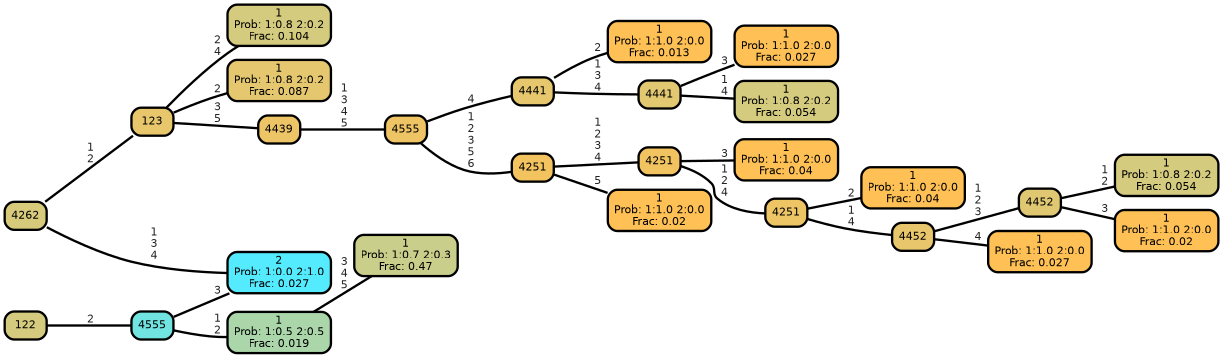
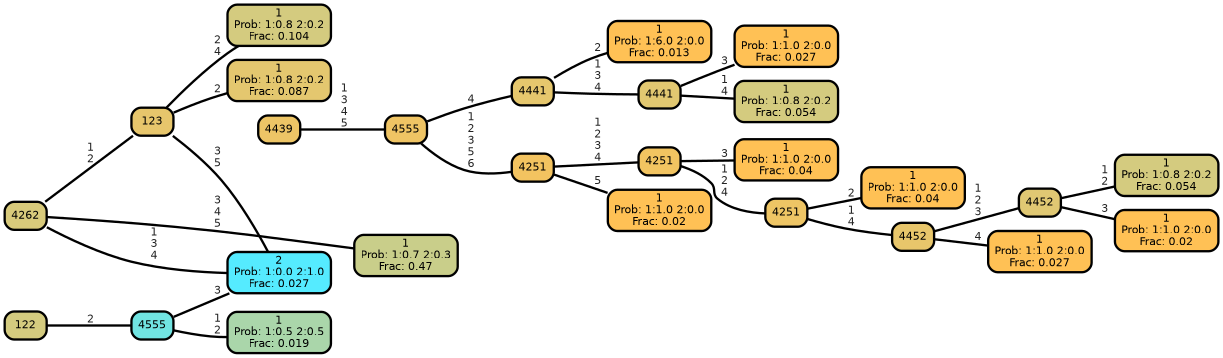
(660, 42) -> (660, 42)
(216, 126) -> (228, 188)
(343, 294) -> (201, 229)
